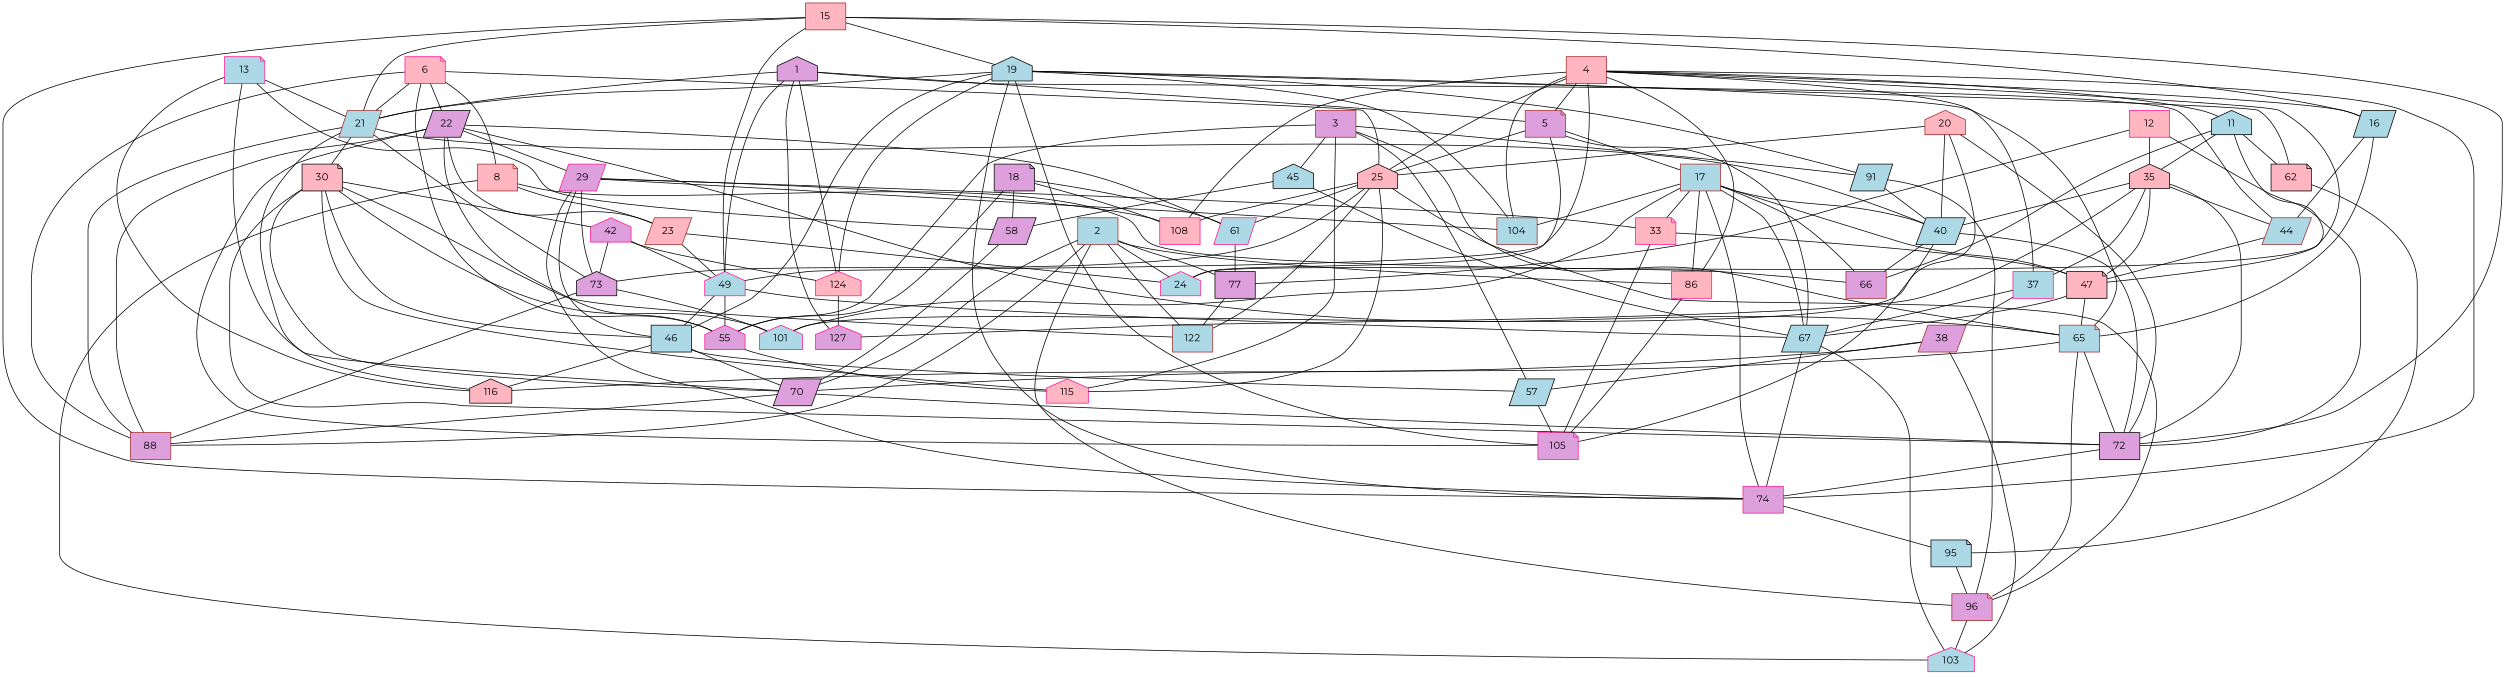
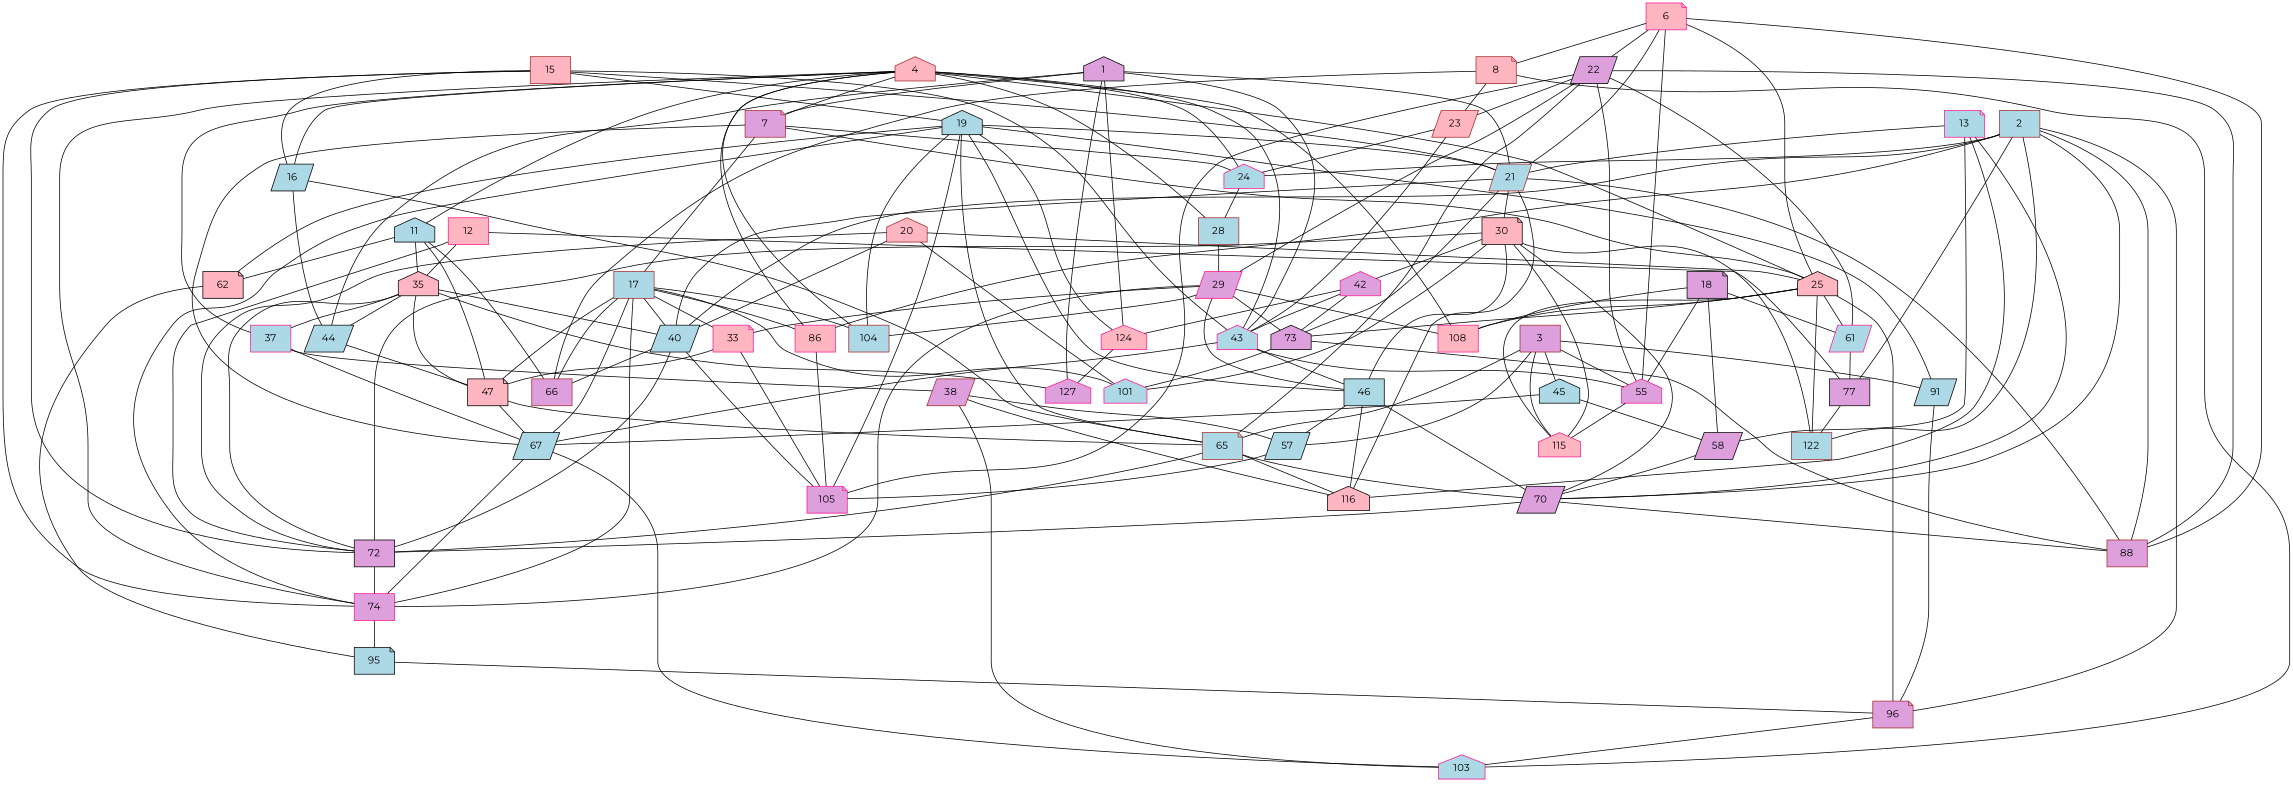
(1586, 70) -> (915, 70)
(1545, 124) -> (765, 124)
(1905, 204) -> (1432, 196)
none -> (1219, 231)
(2287, 231) -> (329, 339)
(725, 285) -> (1237, 339)
(2071, 491) -> (1288, 474)
